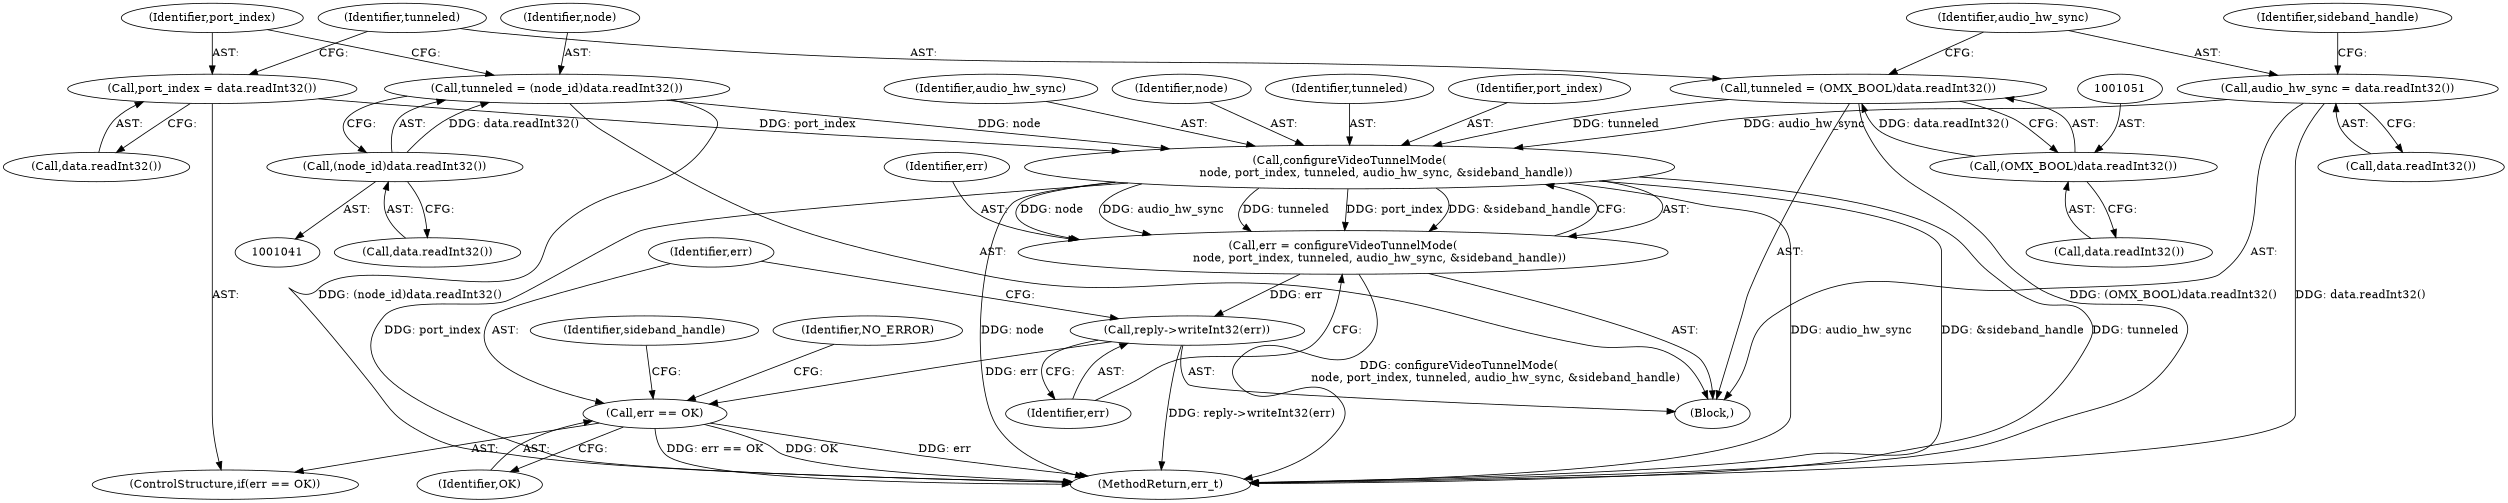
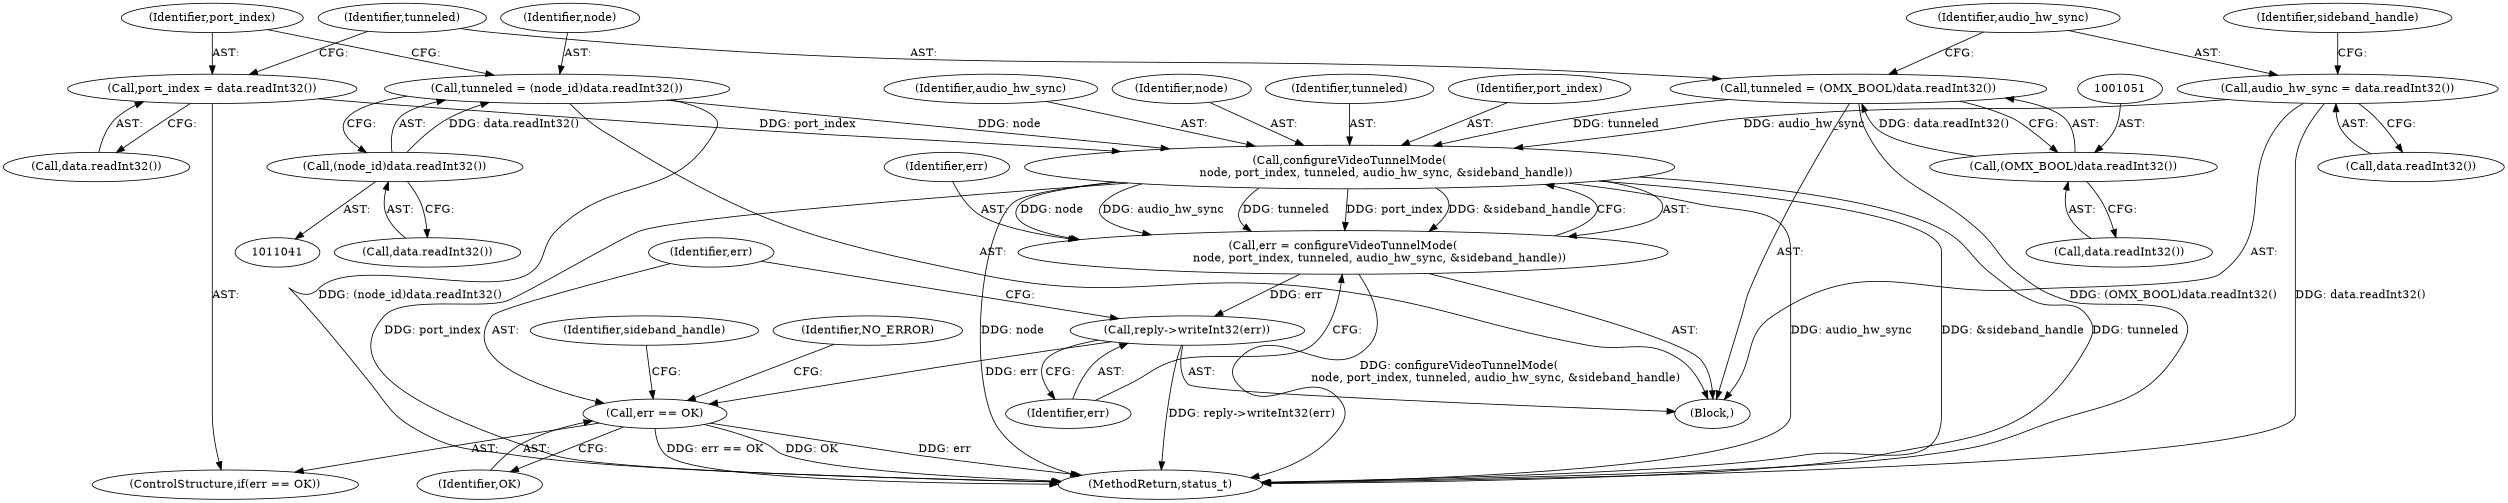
(278, 252) -> (278, 252)
(1160, 485) -> (1160, 485)
